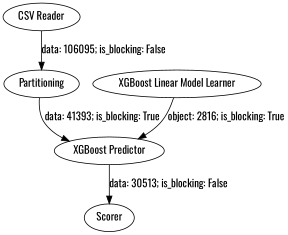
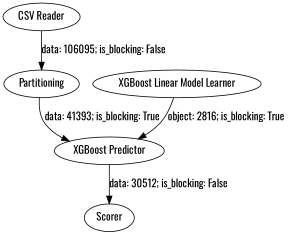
(169, 184) -> (169, 184)
